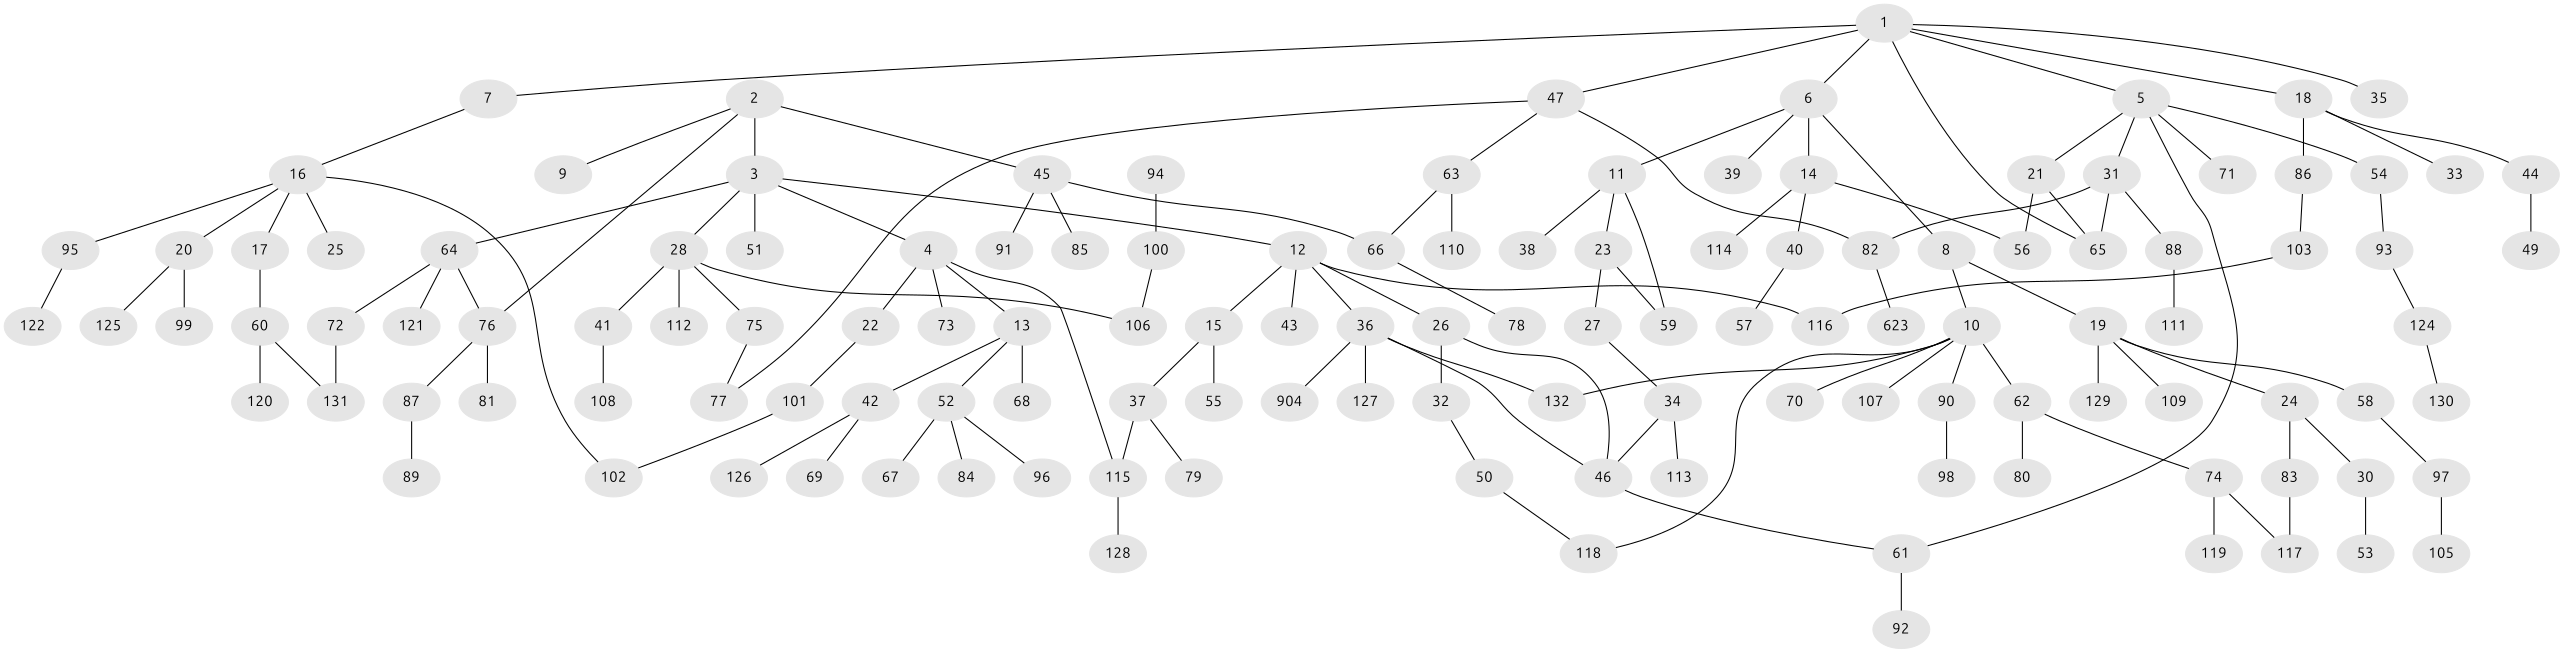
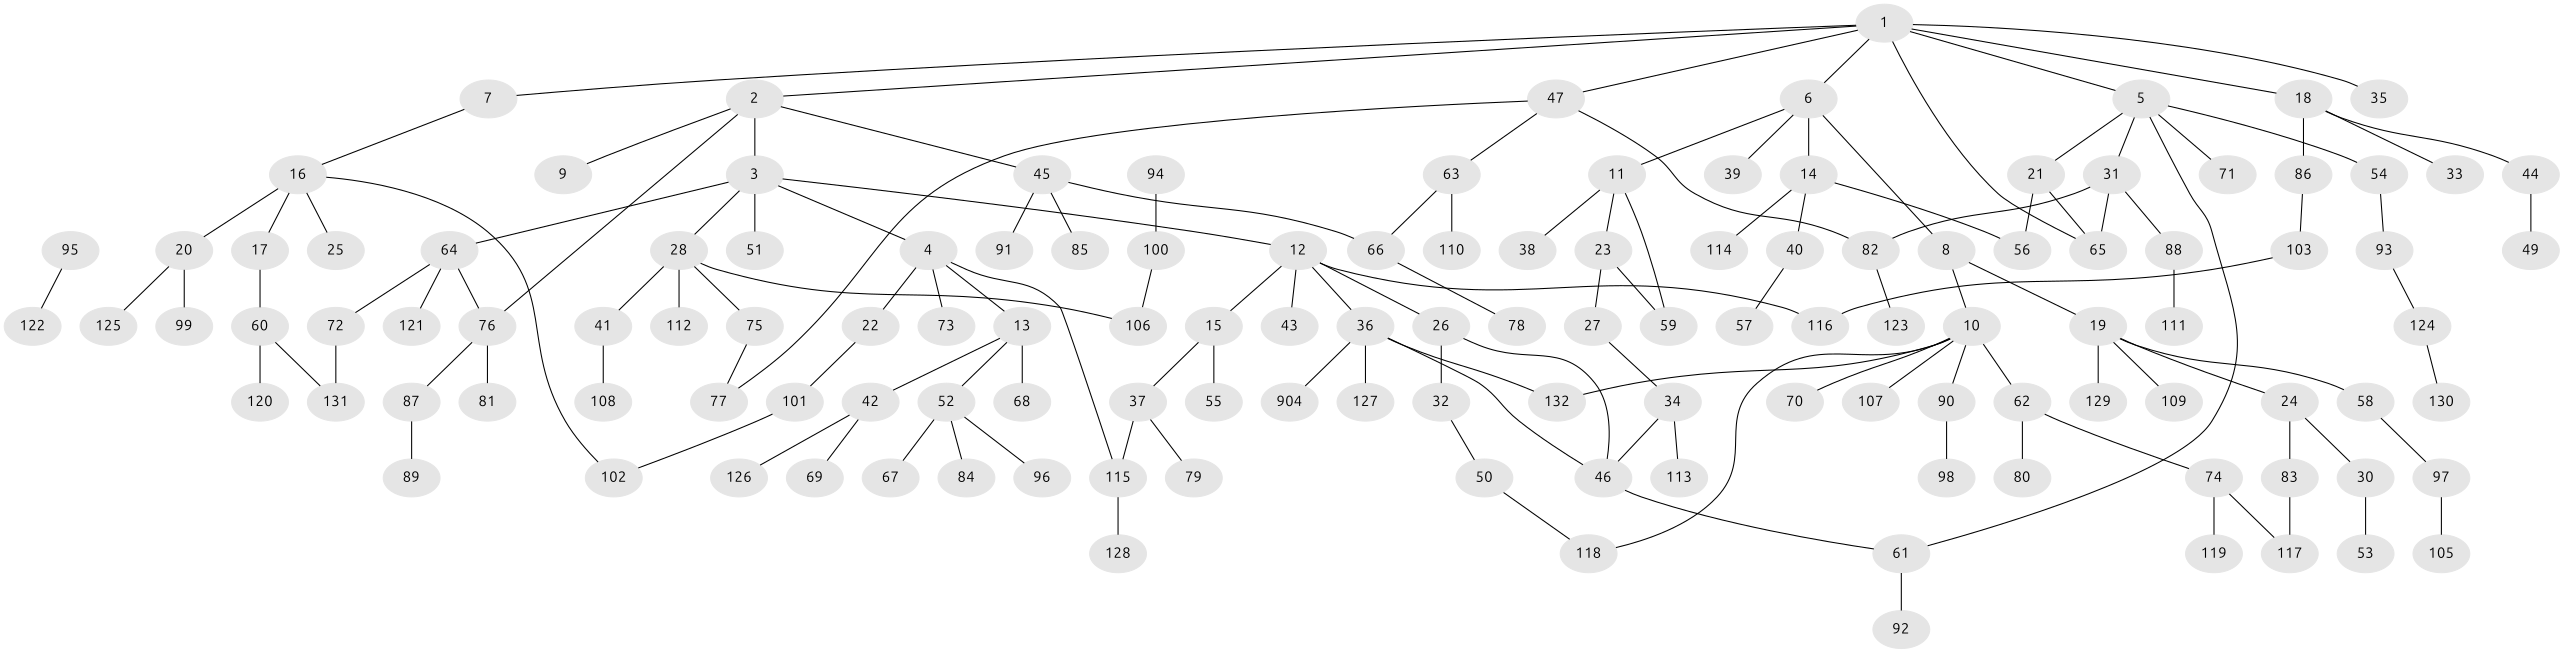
none -> (1320, 61)
(184, 213) -> none
(1896, 326) -> (1896, 326)
